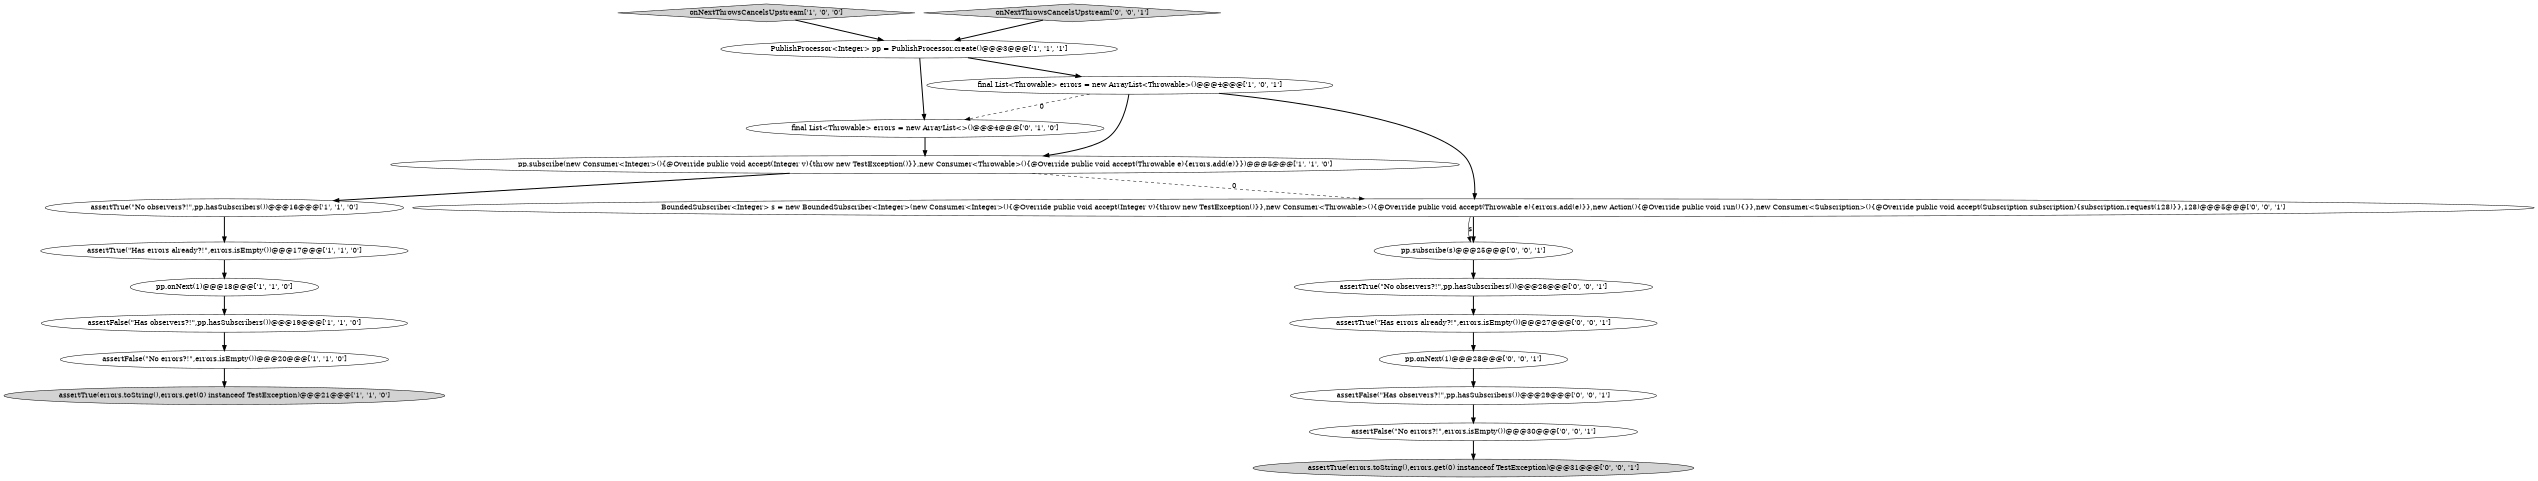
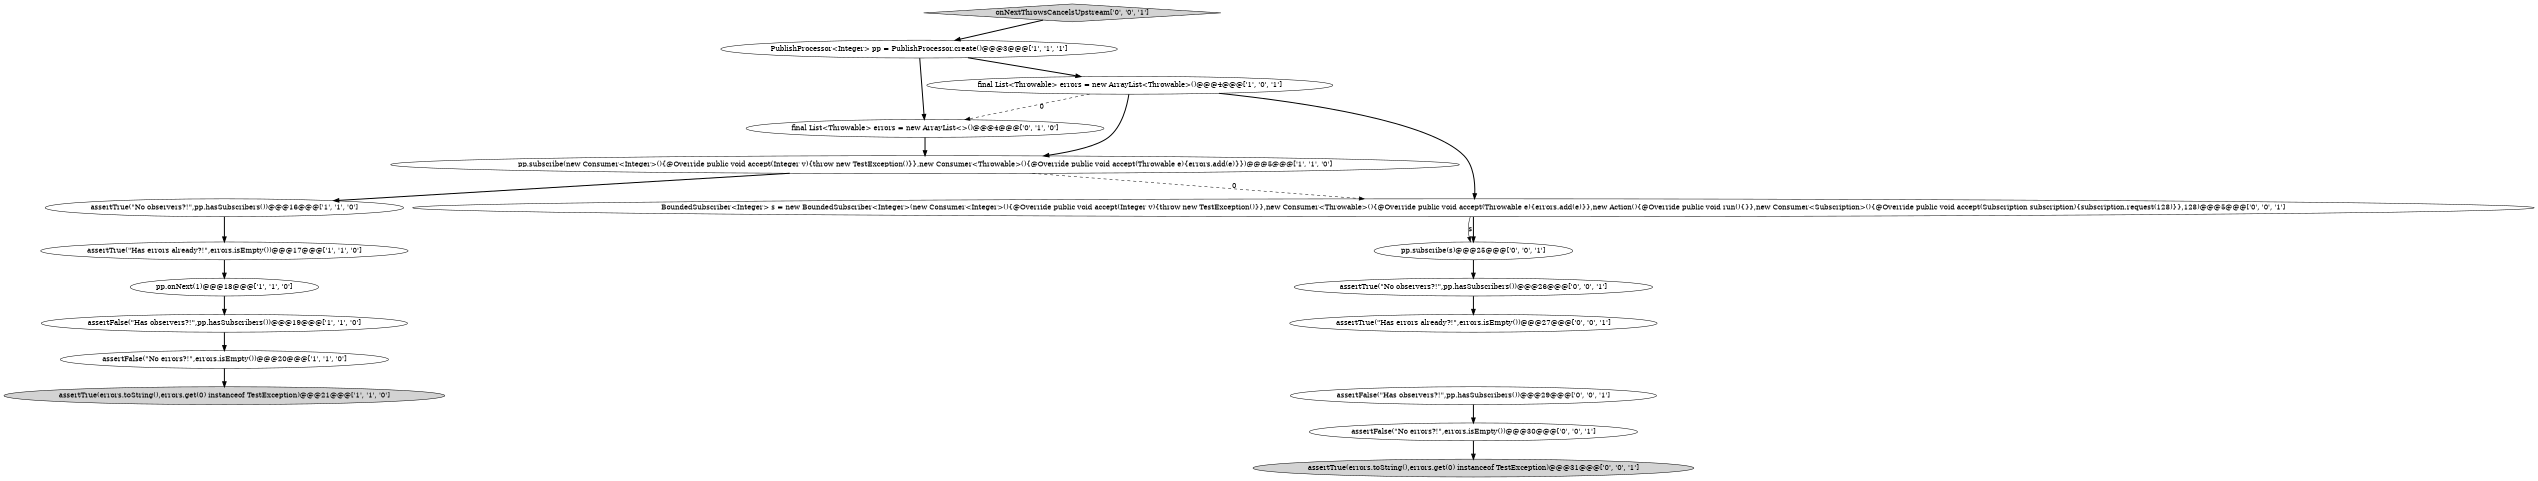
(766, 13) -> none
(1473, 359) -> none
